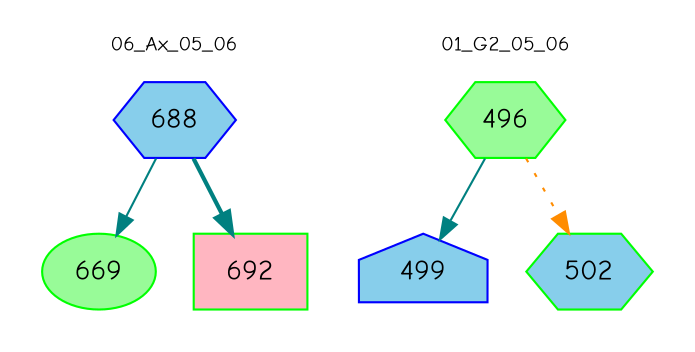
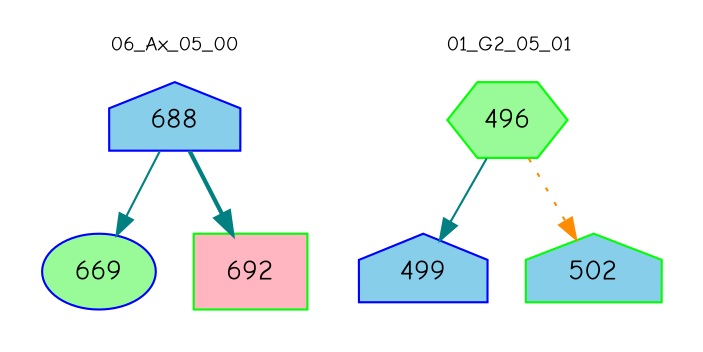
(175, 45) -> (175, 45)
(505, 45) -> (510, 45)
(175, 120) -> (175, 120)
(99, 272) -> (99, 272)
(590, 272) -> (594, 272)
